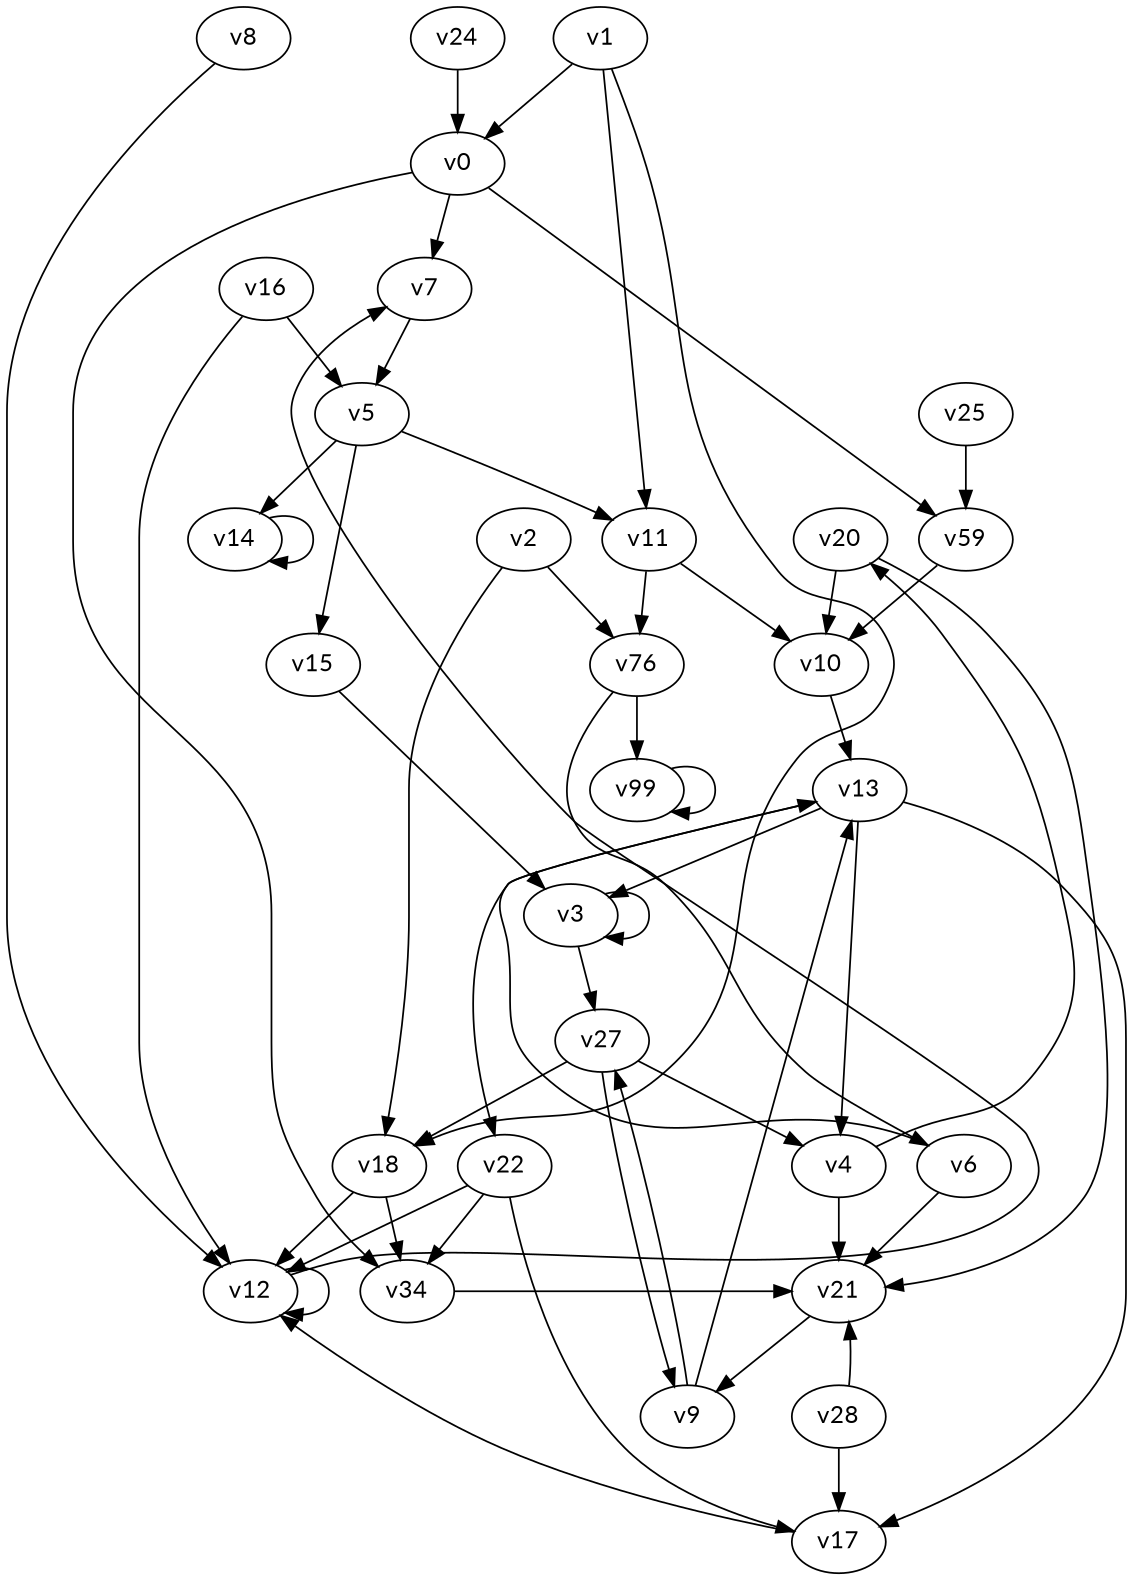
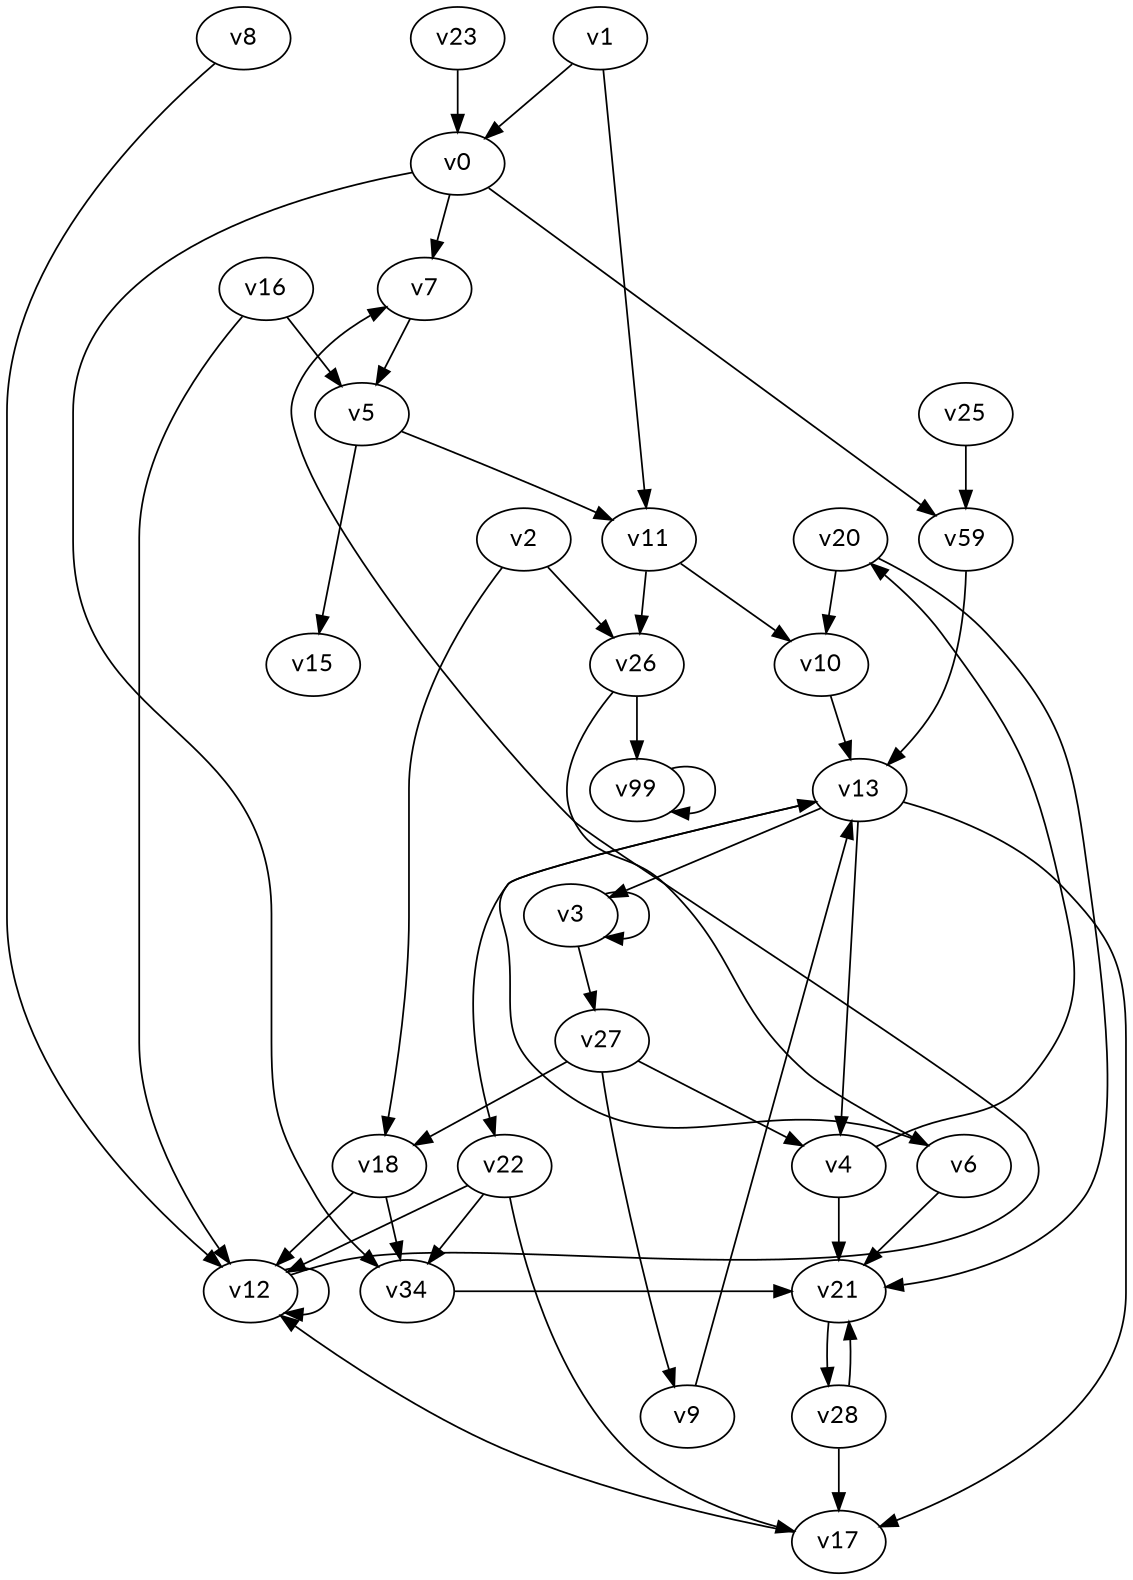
(458, 38) -> (458, 38)
(235, 539) -> none
(896, 600) -> (952, 669)
(637, 665) -> (637, 665)
(889, 685) -> none
(435, 784) -> none
(658, 1236) -> none
(770, 1348) -> (827, 1345)
